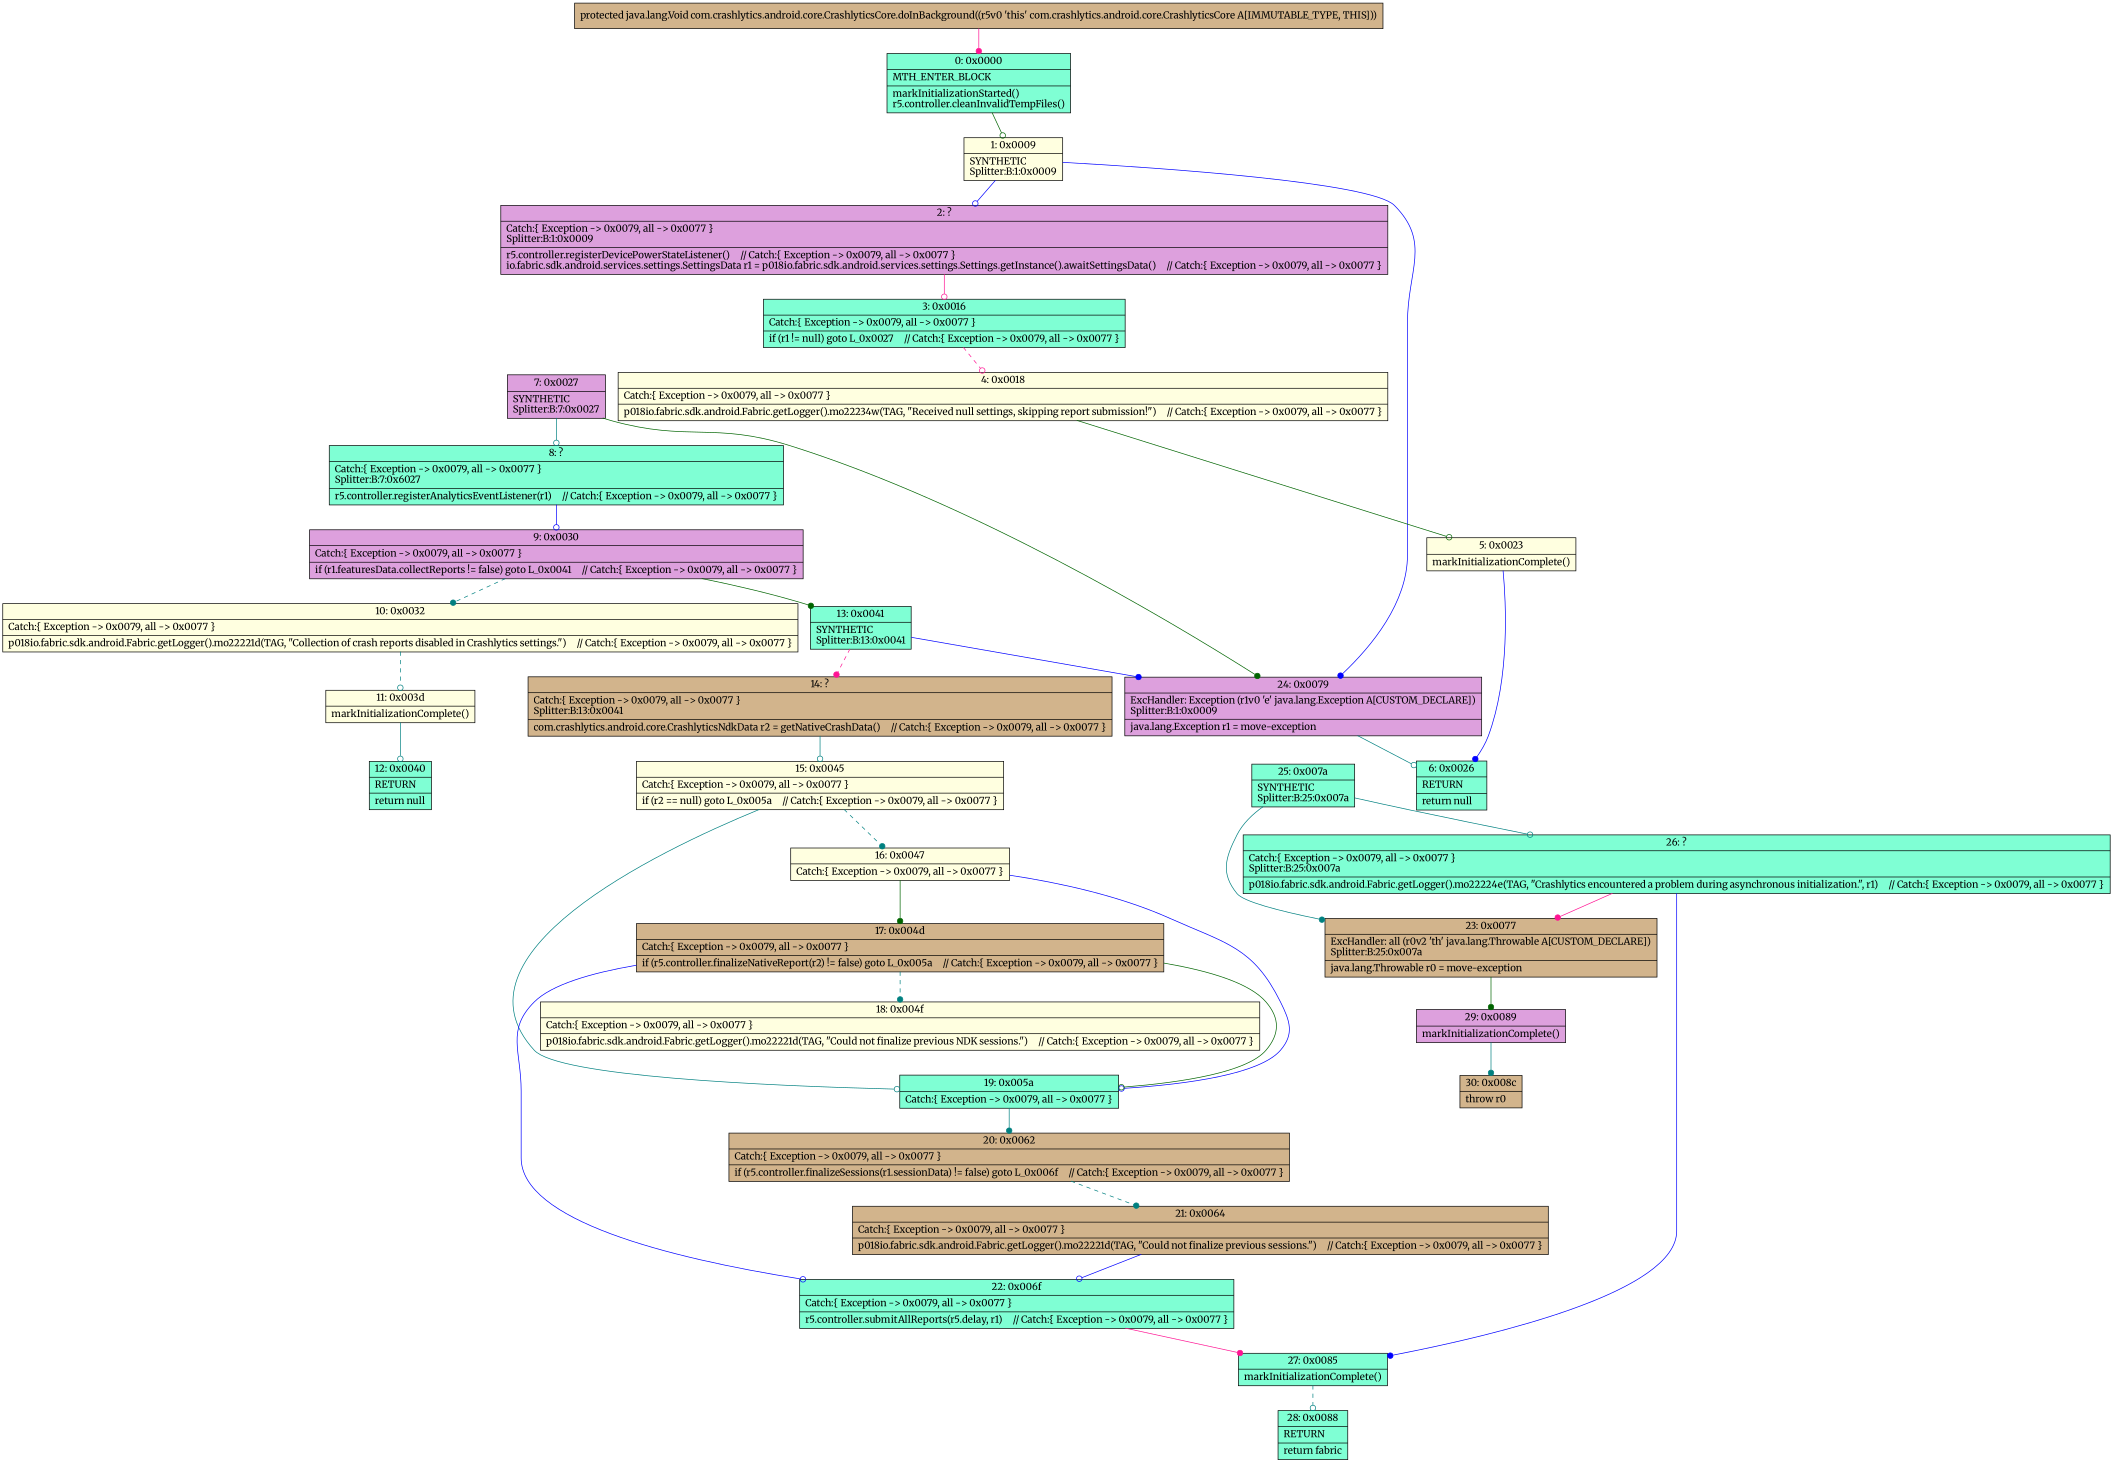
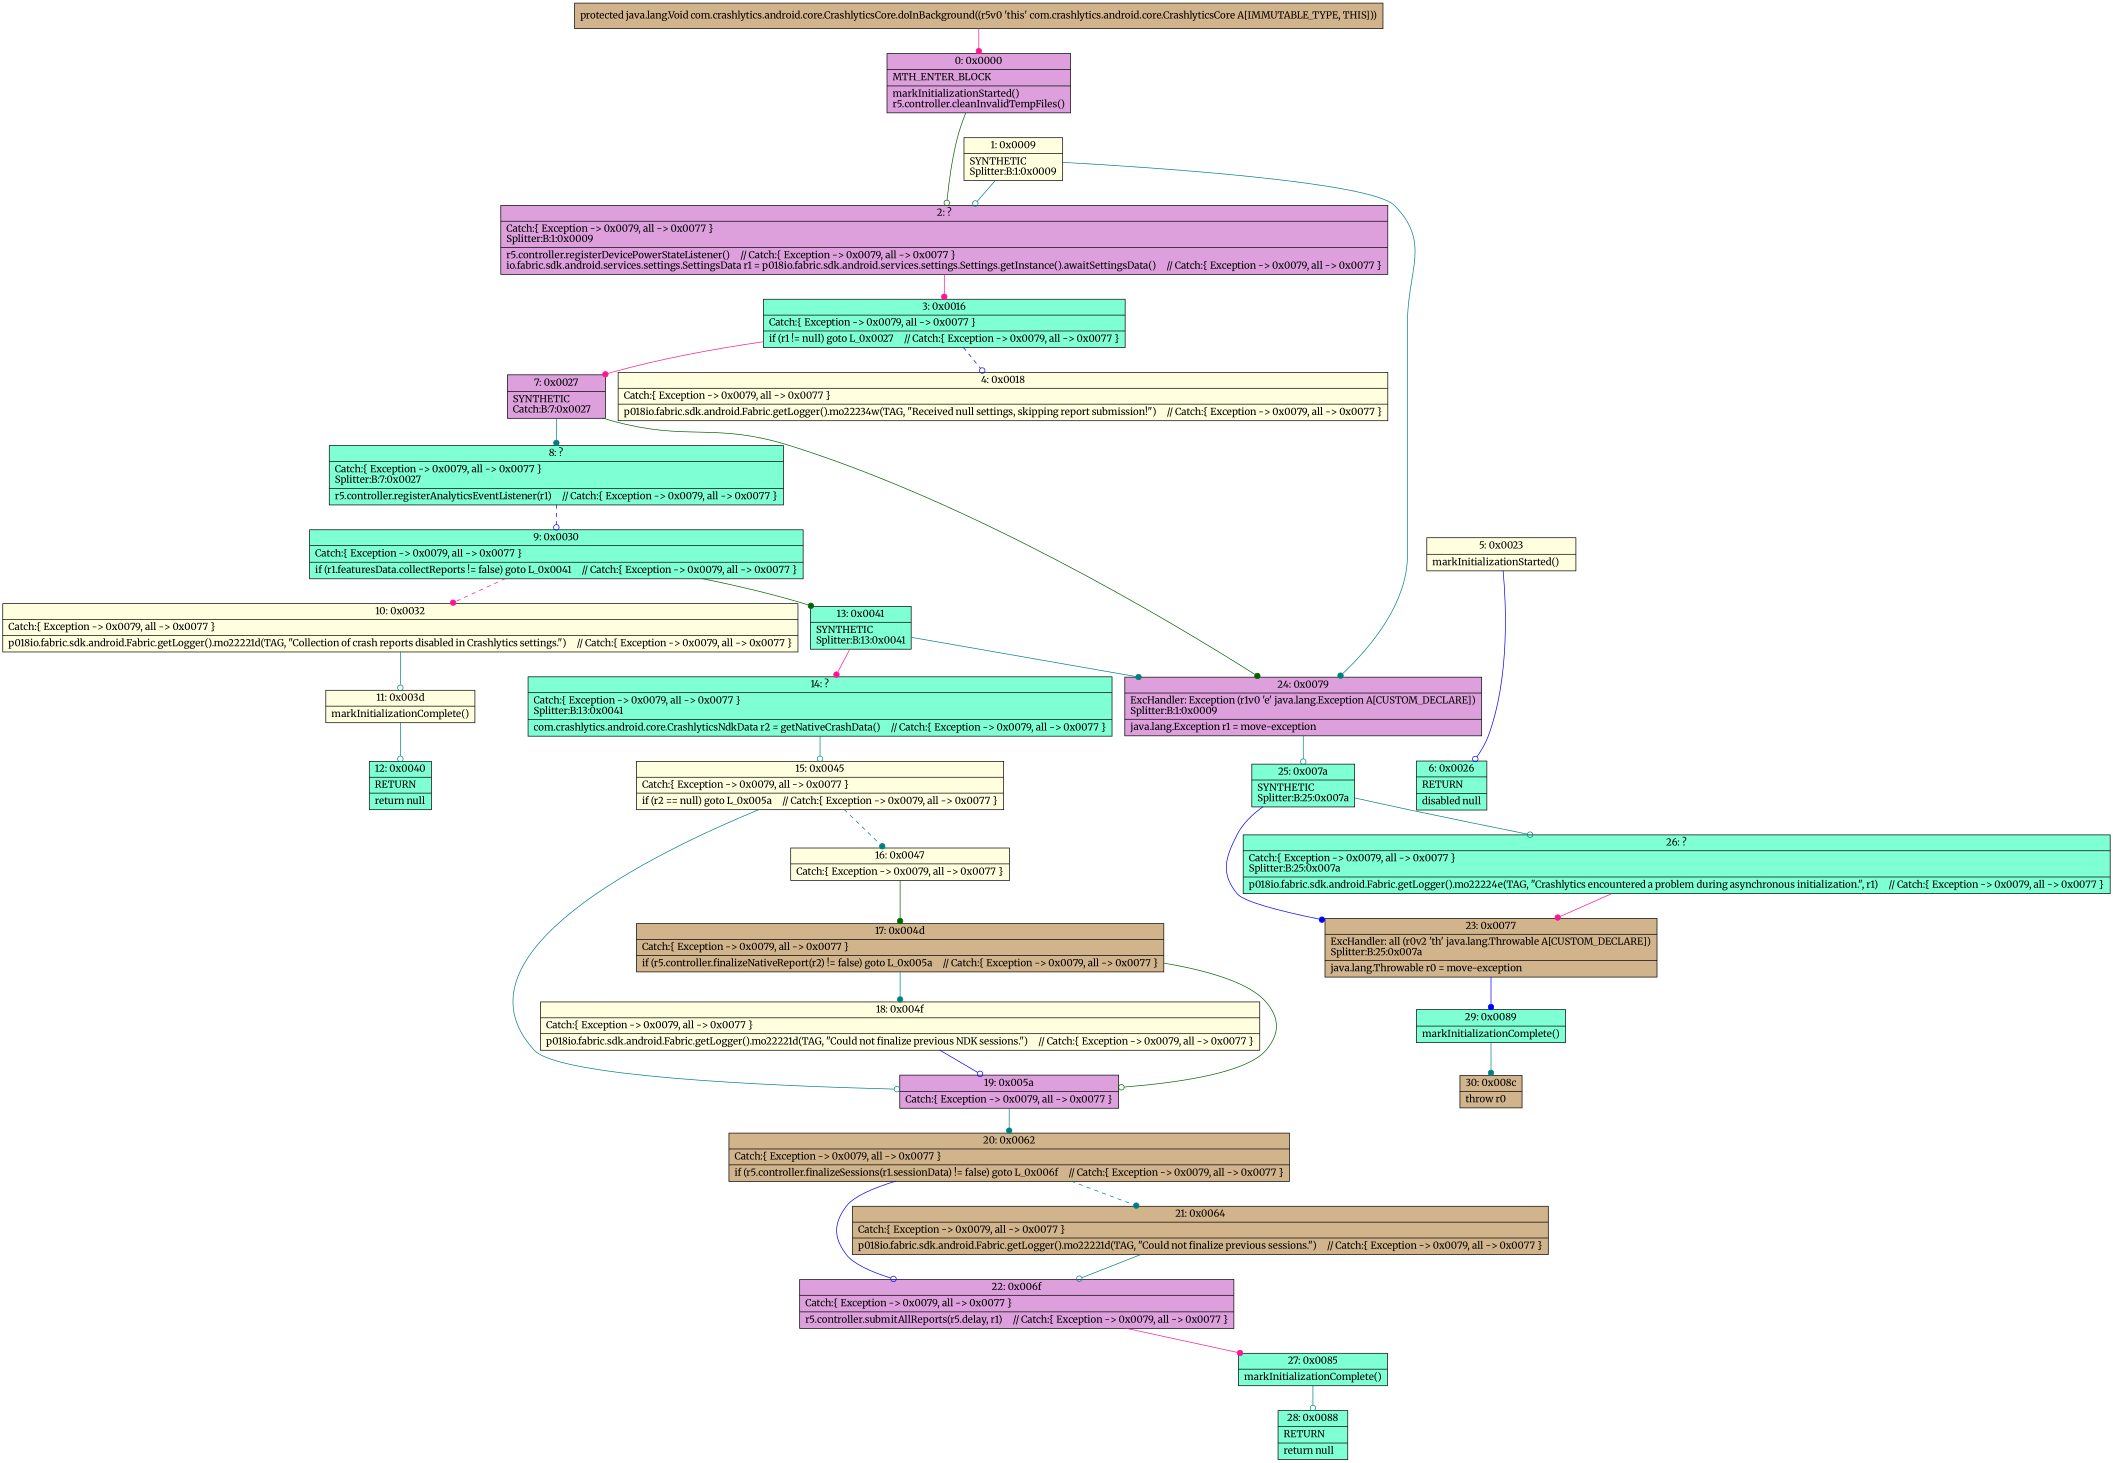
(979, 83) -> (979, 83)
(997, 123) -> (953, 156)
(986, 191) -> (986, 191)
(1412, 279) -> (1412, 279)
(944, 284) -> (944, 284)
none -> (685, 355)
(972, 358) -> (972, 358)
(556, 410) -> (552, 410)
(556, 429) -> (556, 429)
(1262, 478) -> none
(378, 480) -> (378, 480)
(556, 515) -> (556, 515)
(556, 554) -> (556, 554)
(1501, 562) -> (1496, 562)
(481, 590) -> (481, 590)
(1024, 657) -> (1024, 657)
(844, 660) -> (844, 660)
(1503, 666) -> (1503, 666)
(400, 668) -> (400, 668)
(820, 706) -> (820, 706)
(1384, 750) -> (1303, 747)
(1447, 801) -> (1452, 801)
(1232, 887) -> (1232, 887)
(1254, 964) -> (958, 1061)
(900, 984) -> (900, 984)
(1491, 991) -> (1491, 991)
(1491, 1026) -> (1491, 1026)
(1009, 1092) -> (1009, 1092)
(528, 1181) -> (837, 1228)
(1677, 1223) -> none
(1112, 1266) -> (1112, 1266)
(1017, 1304) -> (1017, 1304)
(1313, 1395) -> (1313, 1395)
(1313, 1451) -> (1309, 1451)
